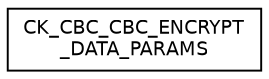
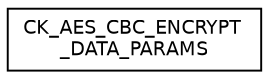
(134, 40) -> (134, 40)
